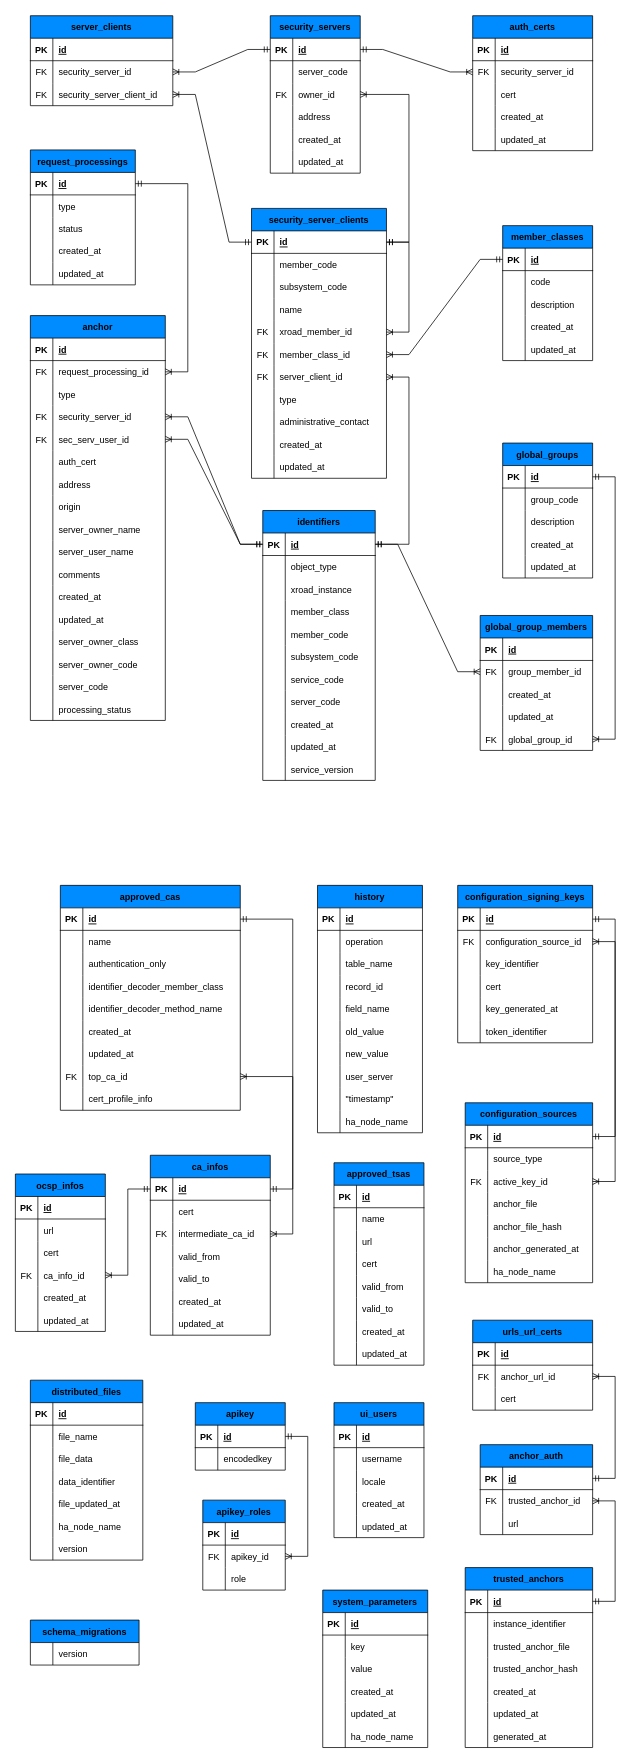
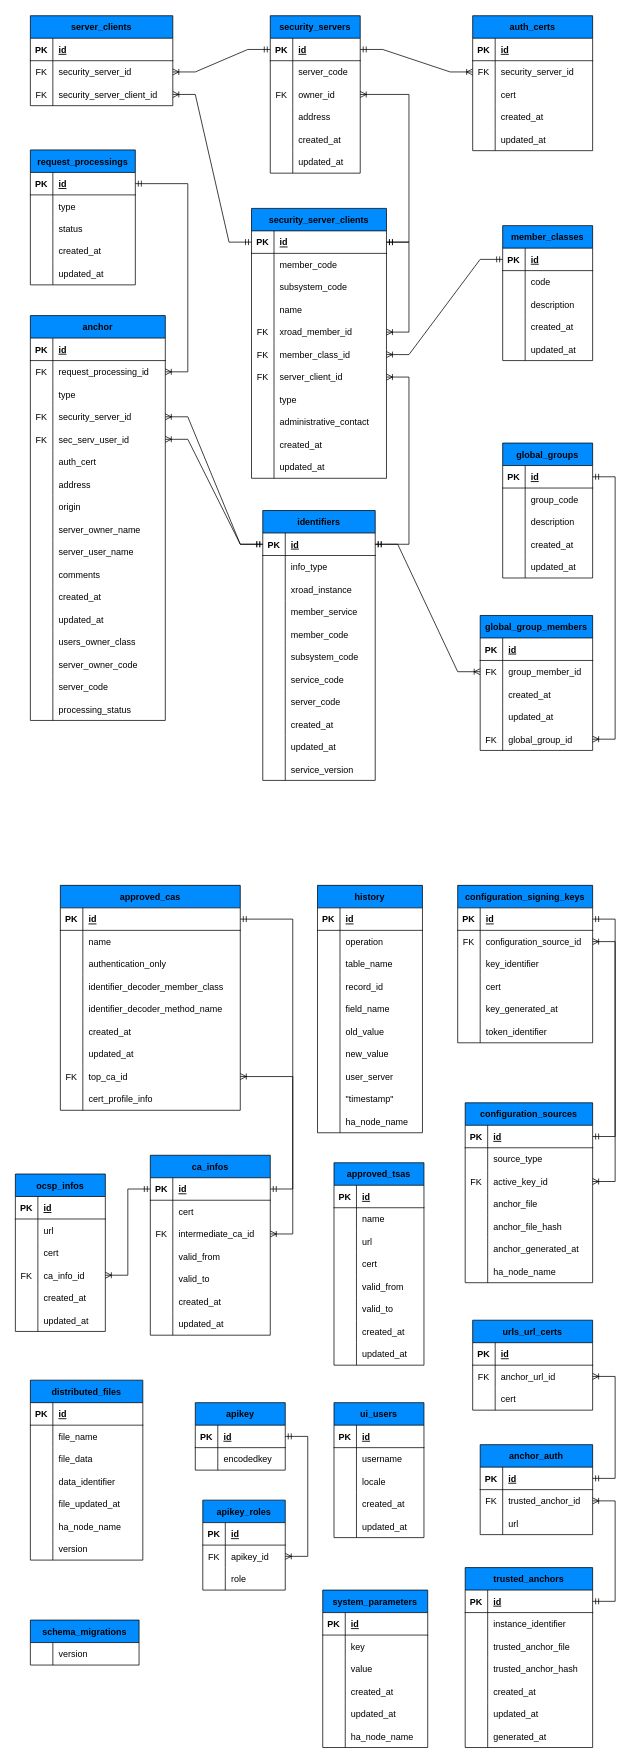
(319, 567) -> (313, 567)
(320, 612) -> (325, 612)
(103, 642) -> (100, 642)
